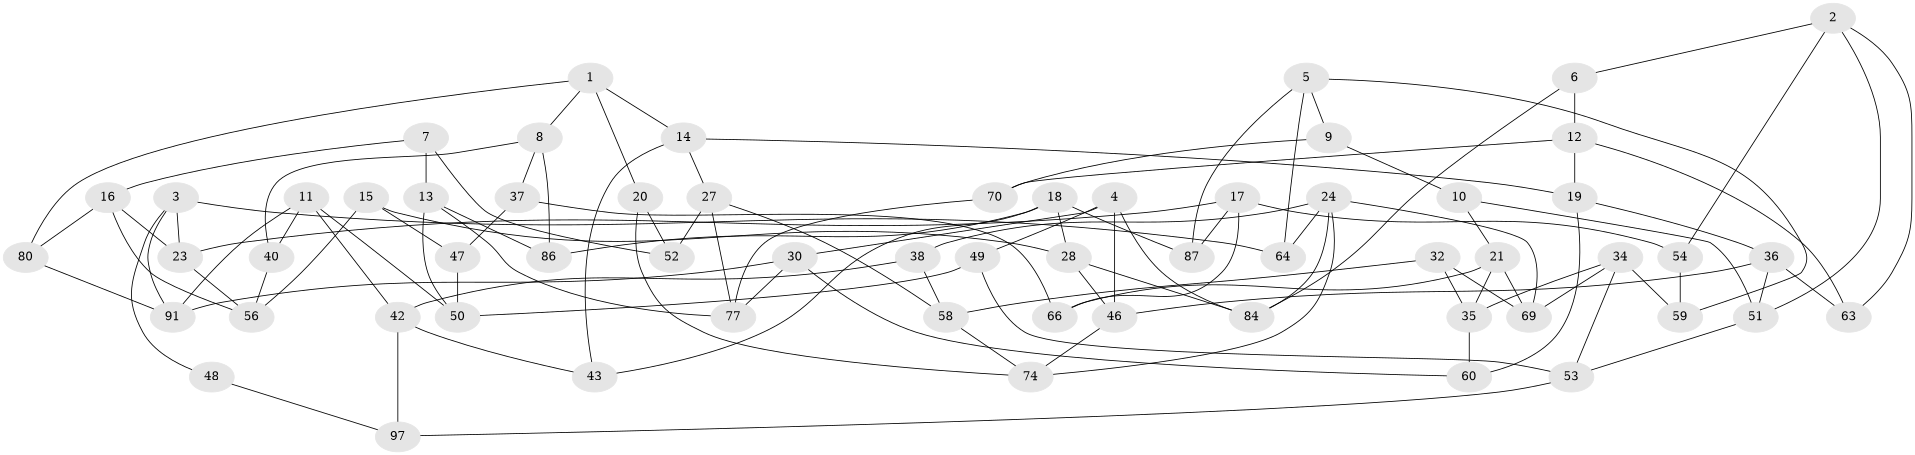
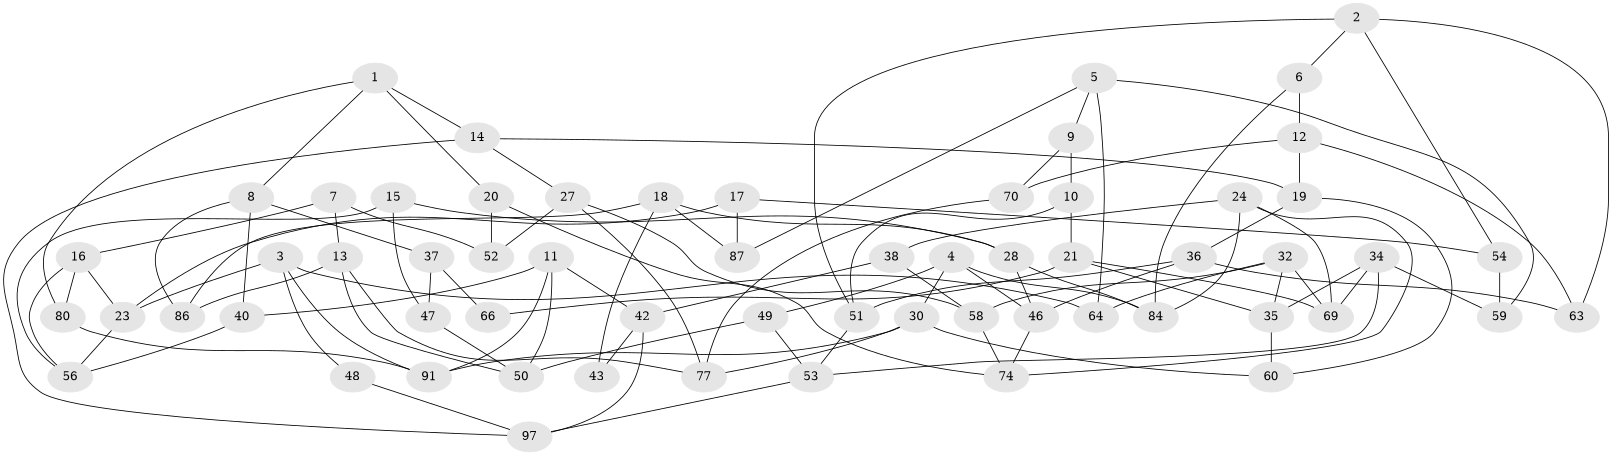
(1306, 228) -> (1184, 283)
(591, 231) -> (13, 327)
(1170, 296) -> none
